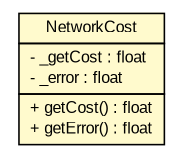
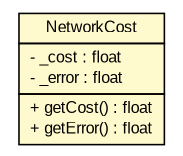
(89, 58) -> (76, 58)
